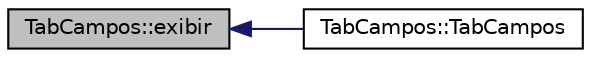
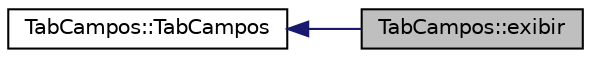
(277, 29) -> (335, 29)
